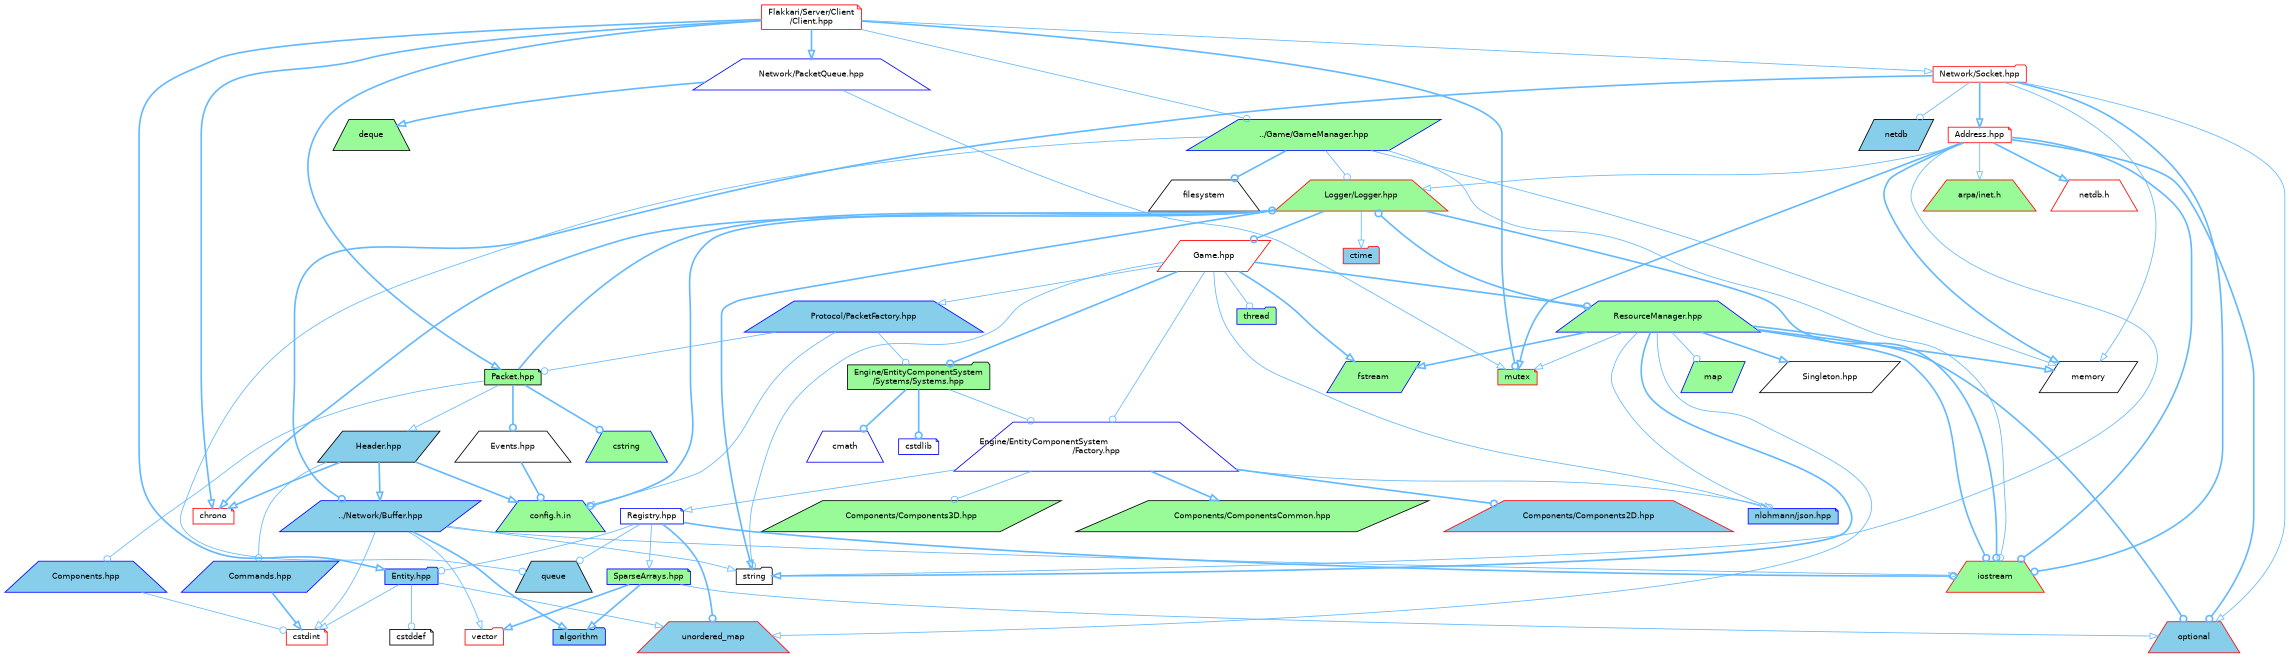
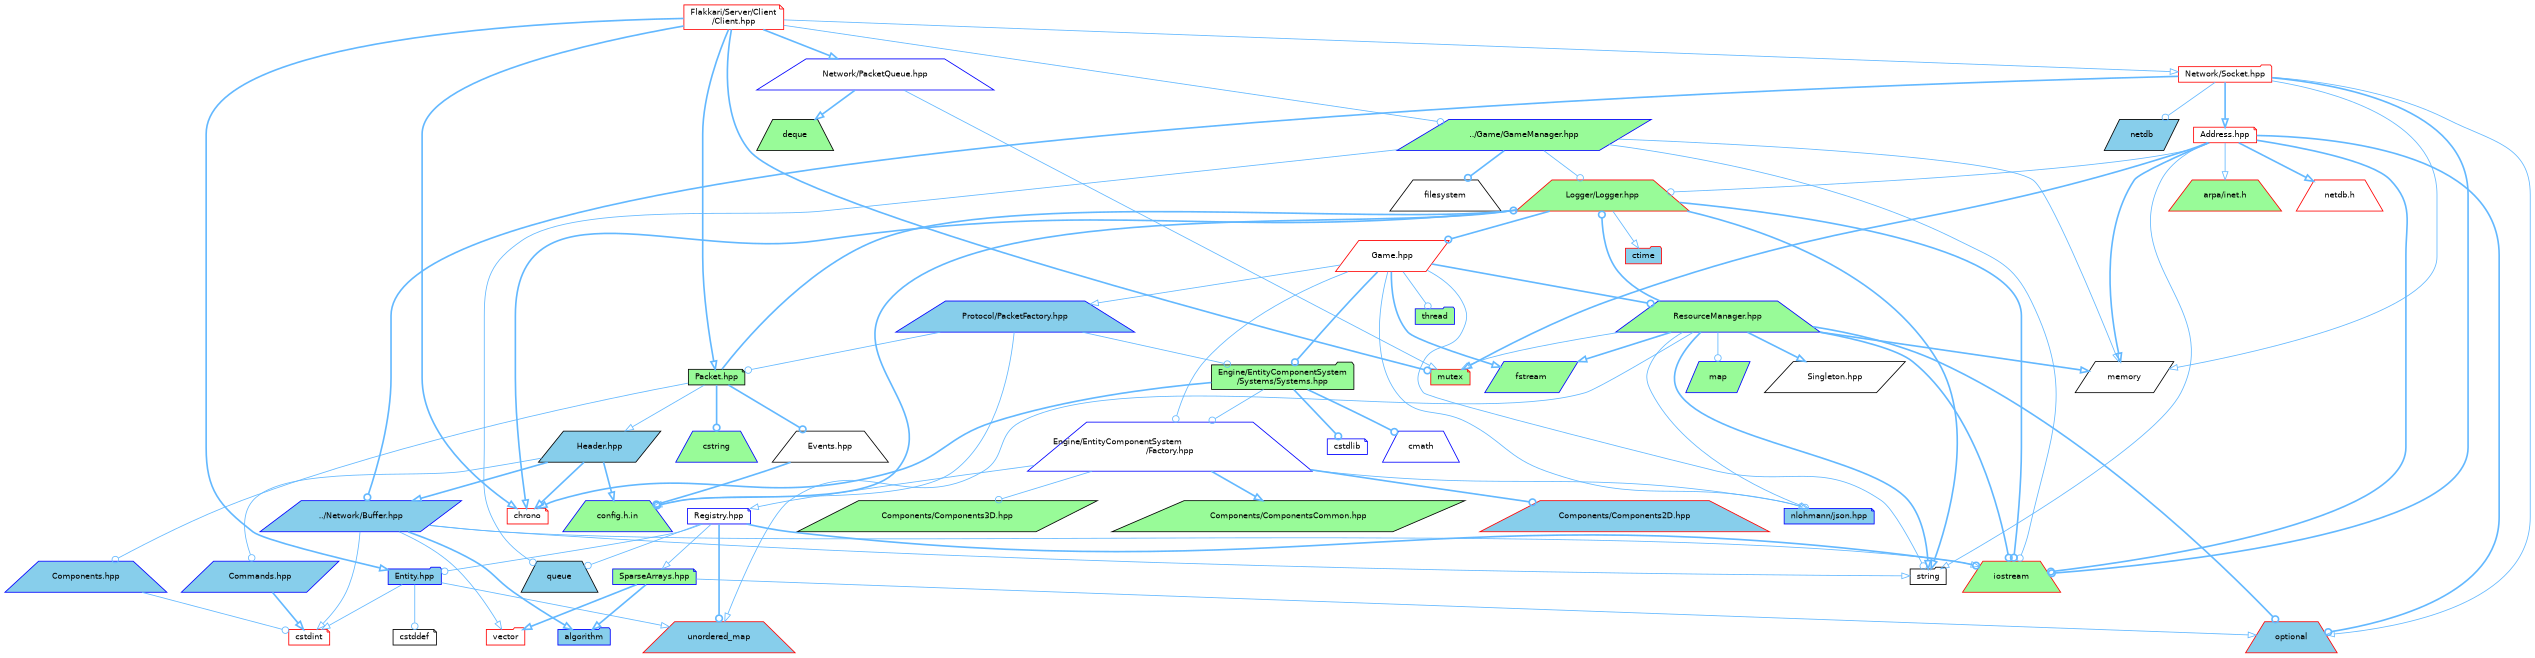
(1699, 175) -> (1943, 177)
none -> (917, 463)
